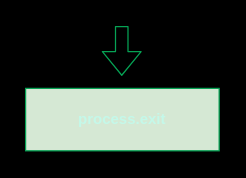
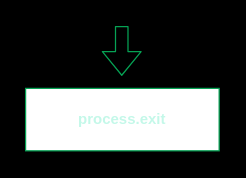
(123, 119) -> (123, 119)
